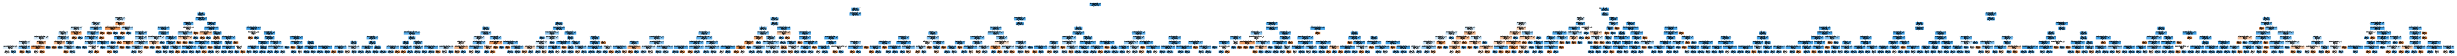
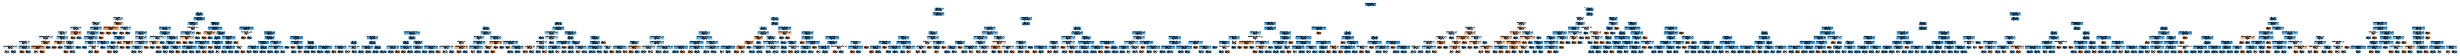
(217, 38) -> (217, 38)
(784, 47) -> (784, 47)
none -> (1812, 52)
(1967, 52) -> none
